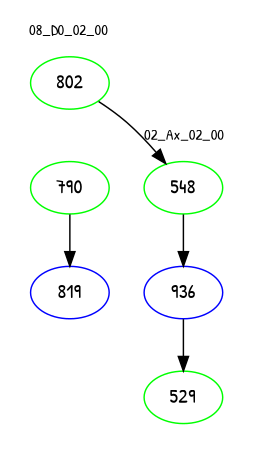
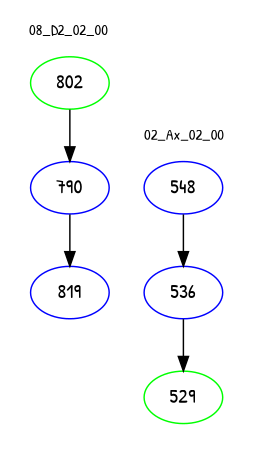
(69, 31) -> (69, 31)
(142, 137) -> (70, 128)
(70, 188) -> (70, 188)
(183, 188) -> (183, 188)
(183, 293) -> (183, 293)
